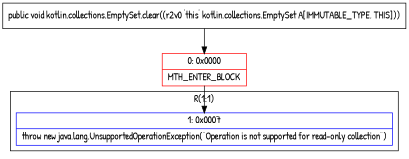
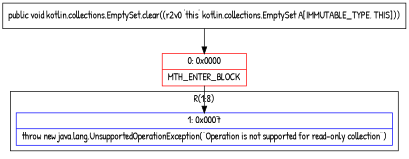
(204, 99) -> (204, 99)
